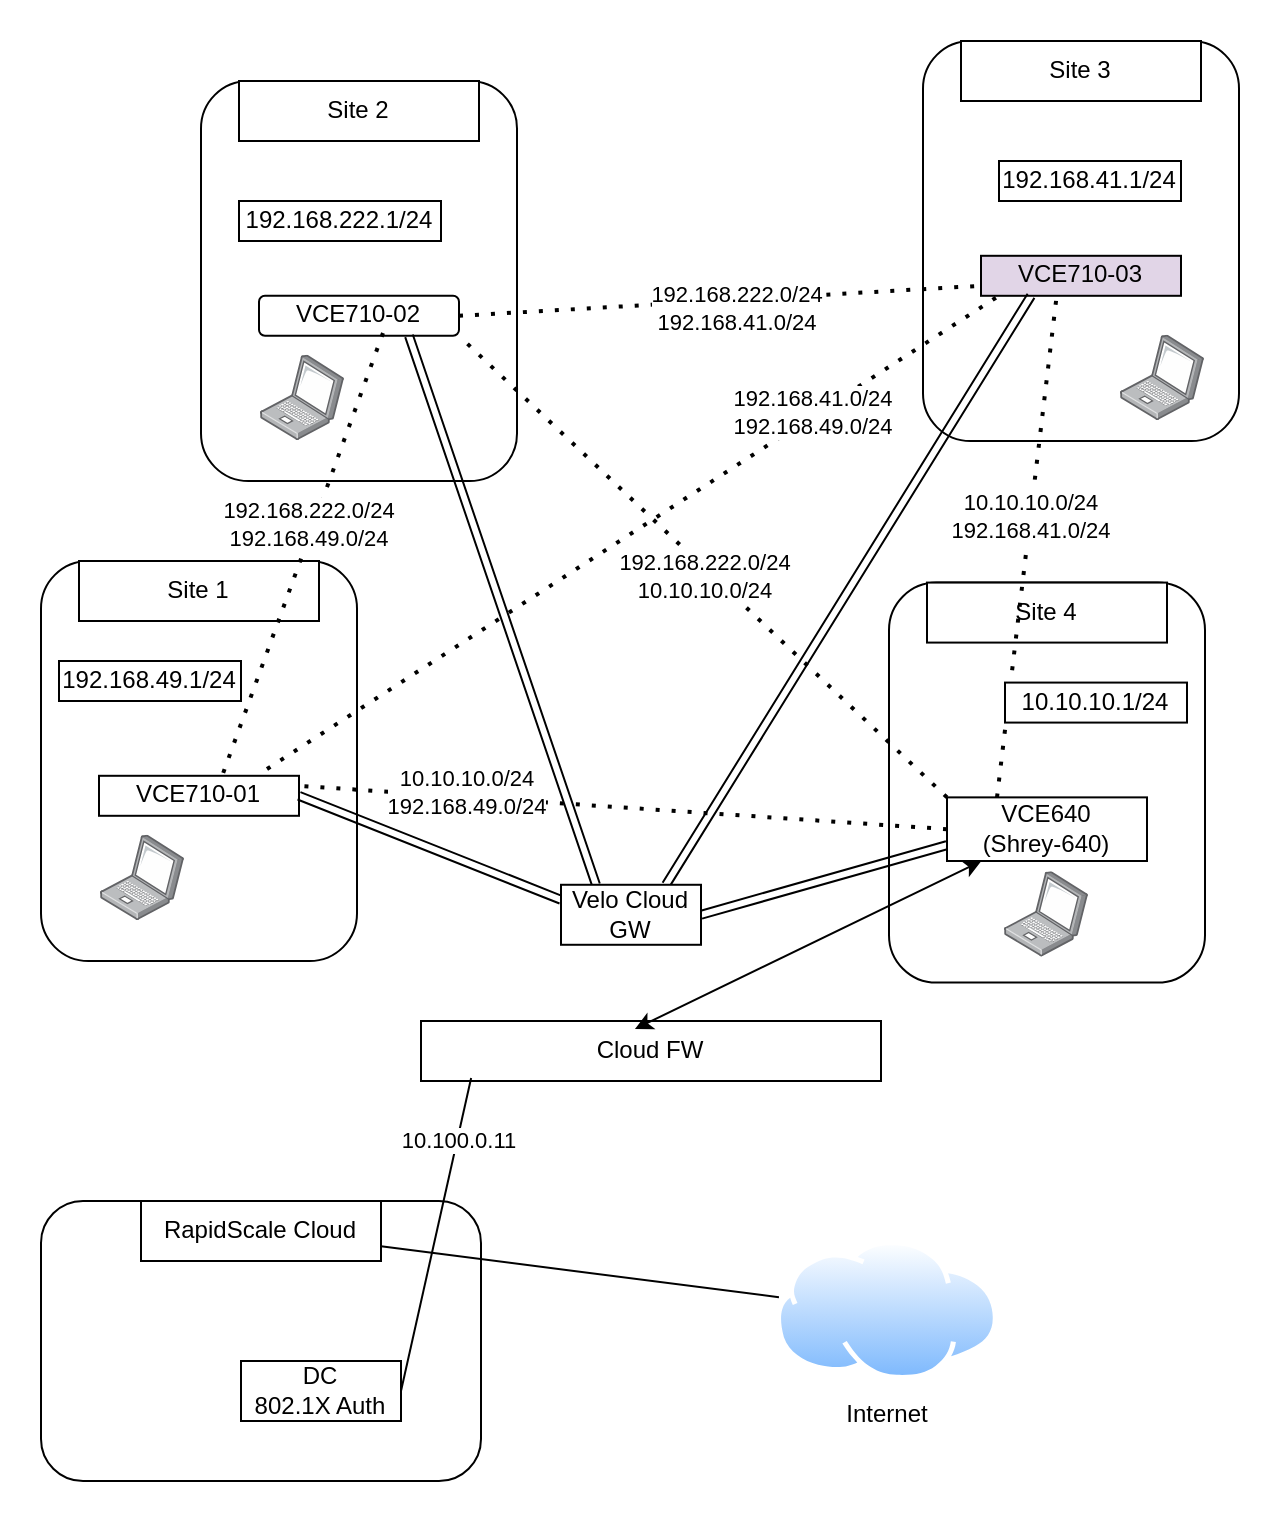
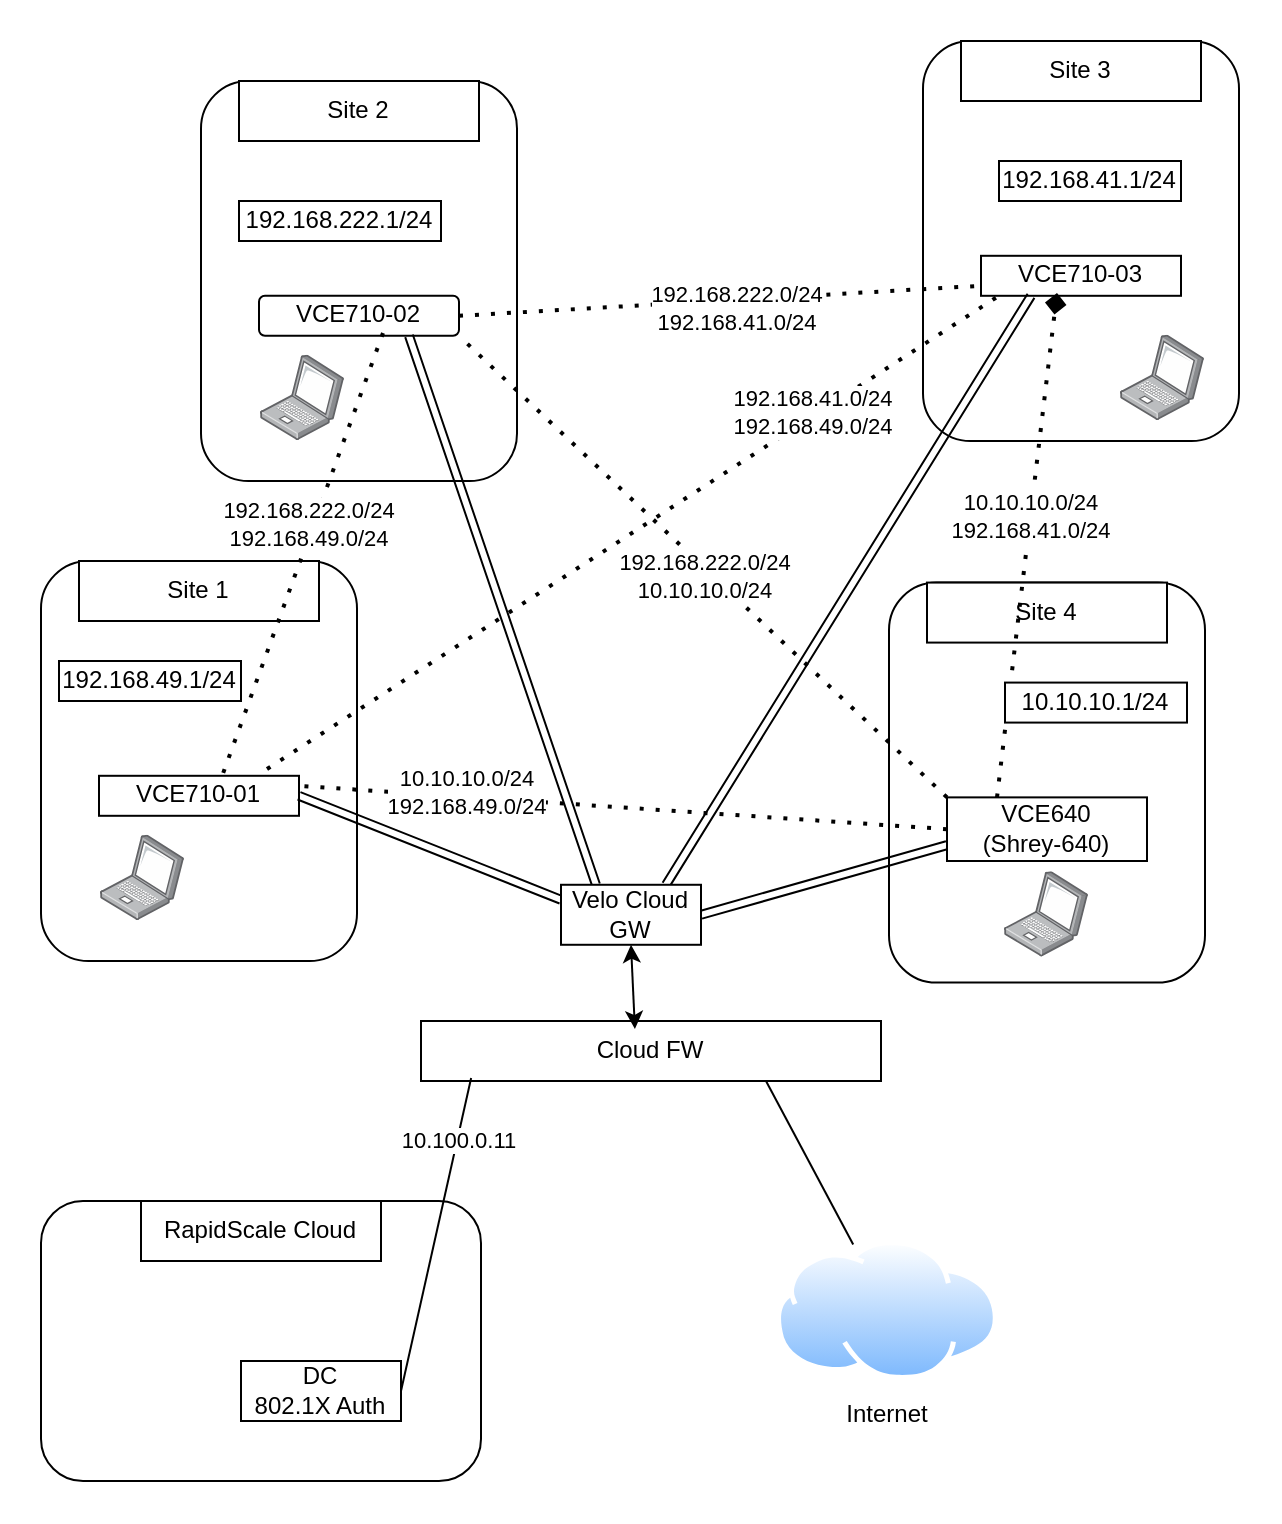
(1081, 276) -> (1081, 276)
(1056, 304) -> (1055, 314)
(808, 945) -> (633, 987)
(580, 1272) -> (810, 1163)
